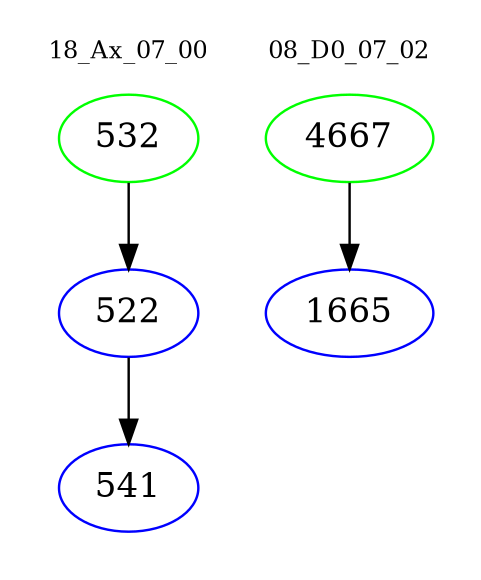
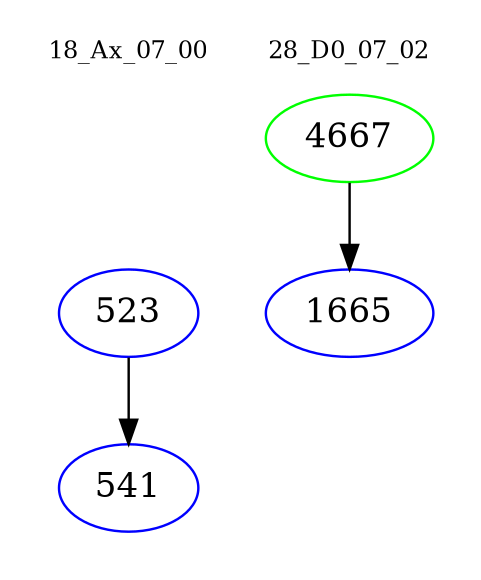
(350, 52) -> (350, 52)
(129, 138) -> none
(129, 313) -> (129, 313)
